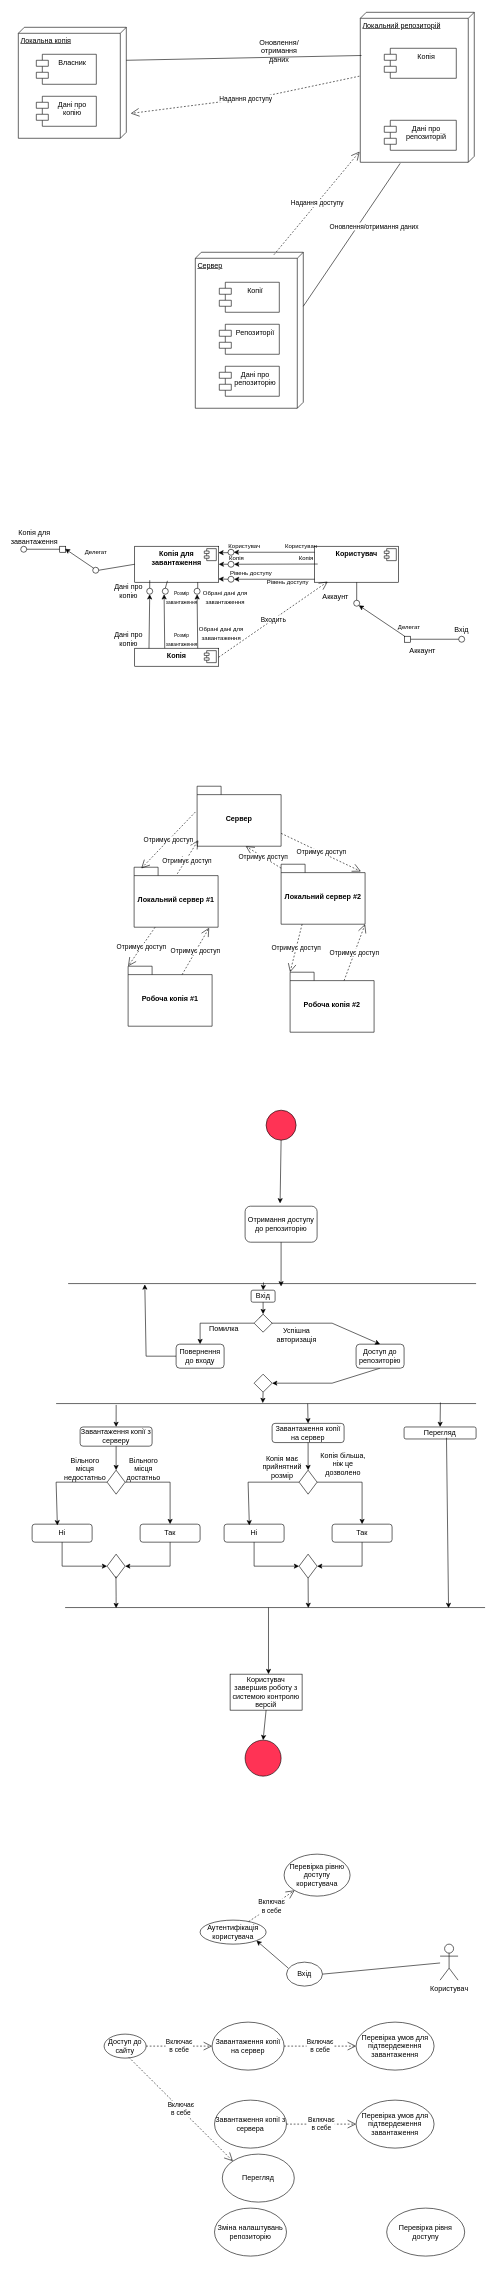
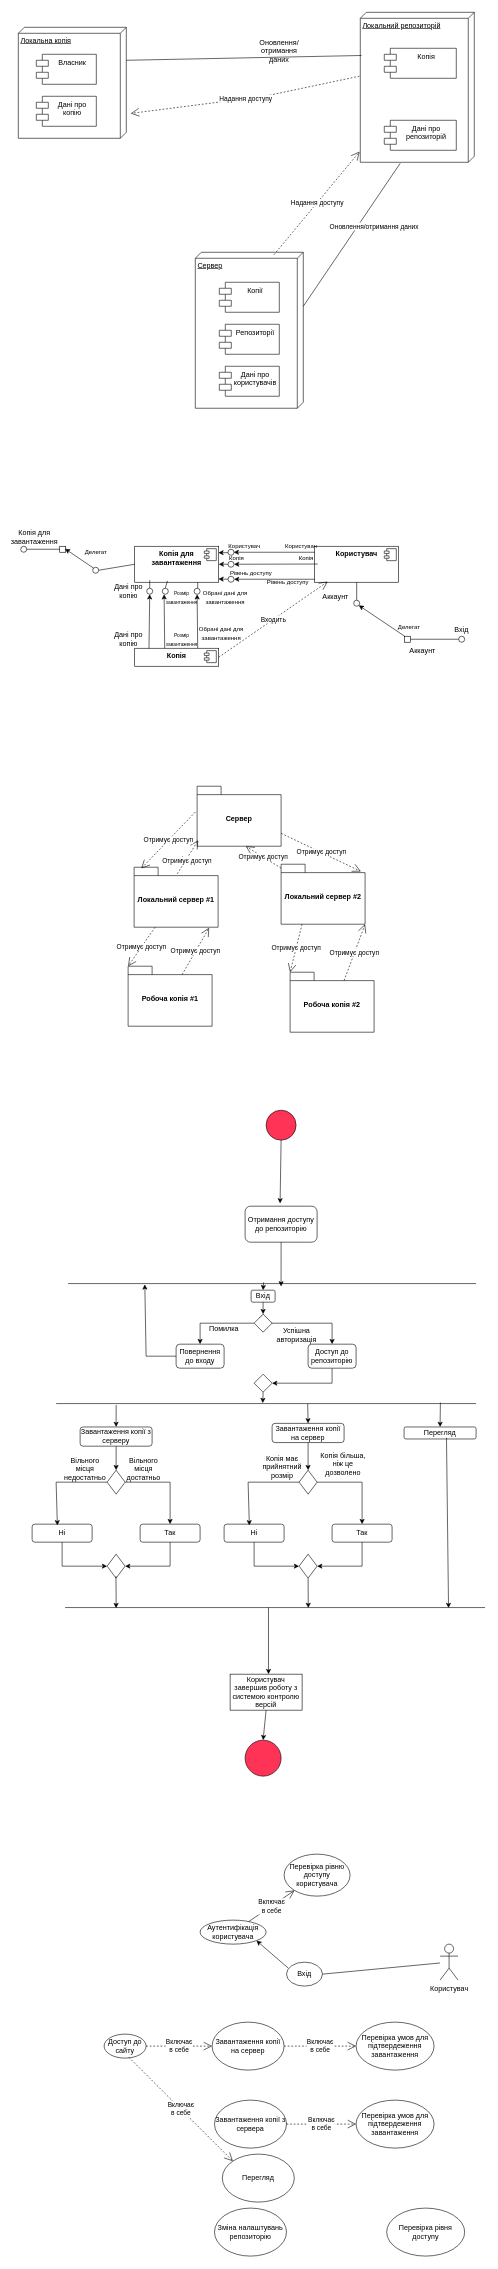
(255, 379) -> (255, 379)
(380, 1356) -> (332, 1356)
(255, 1918) -> (255, 1918)
